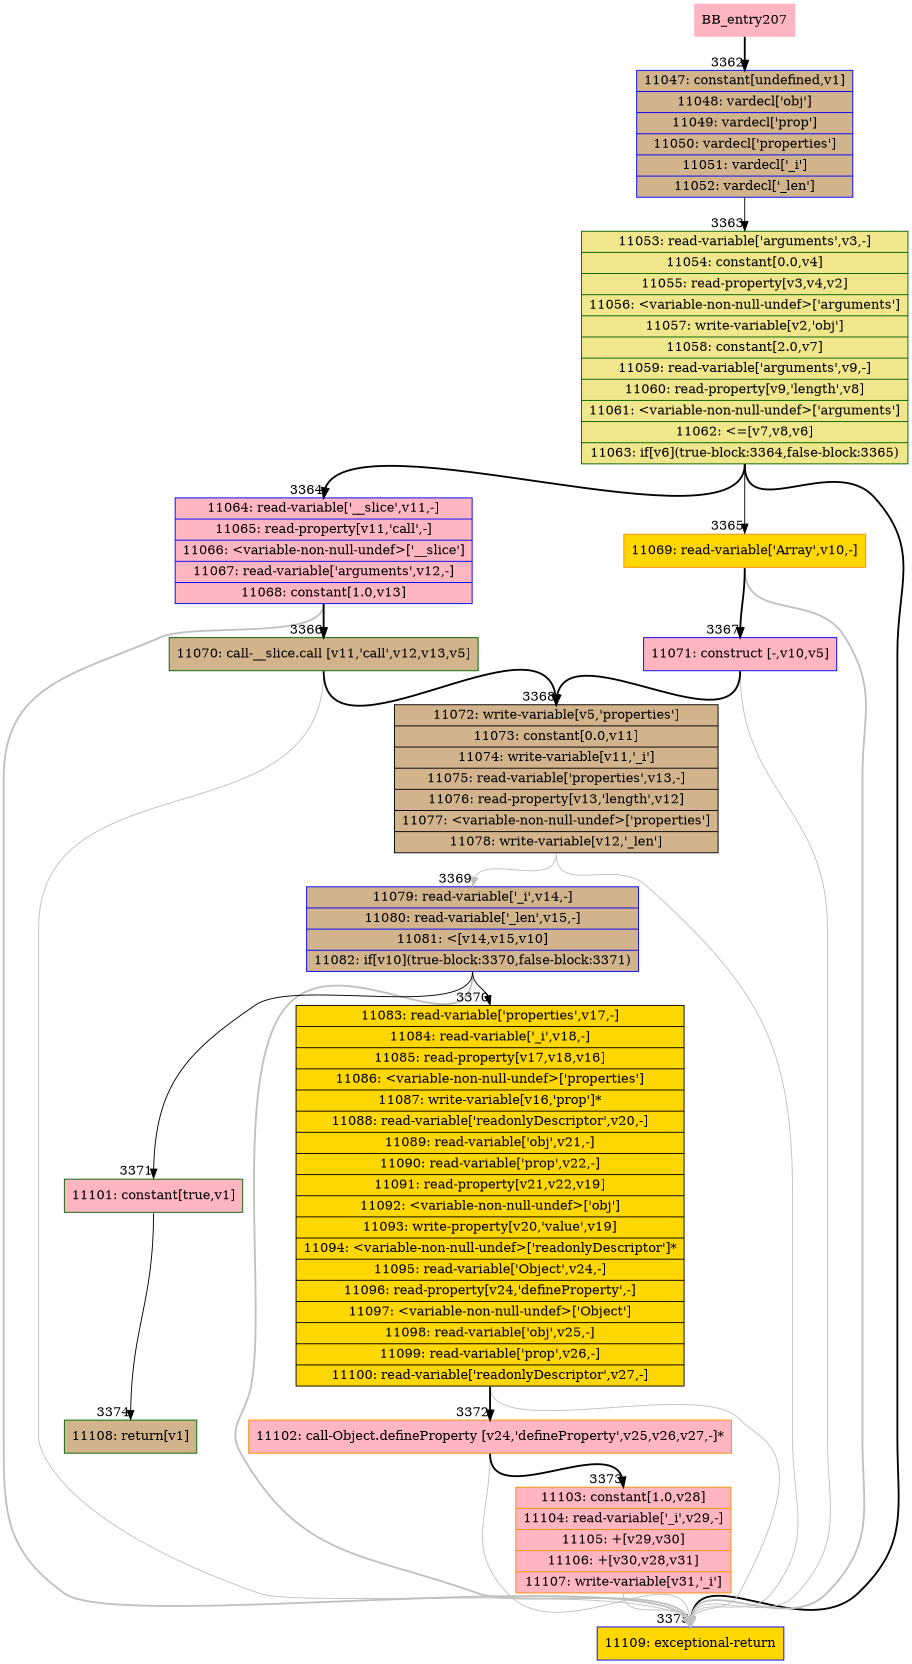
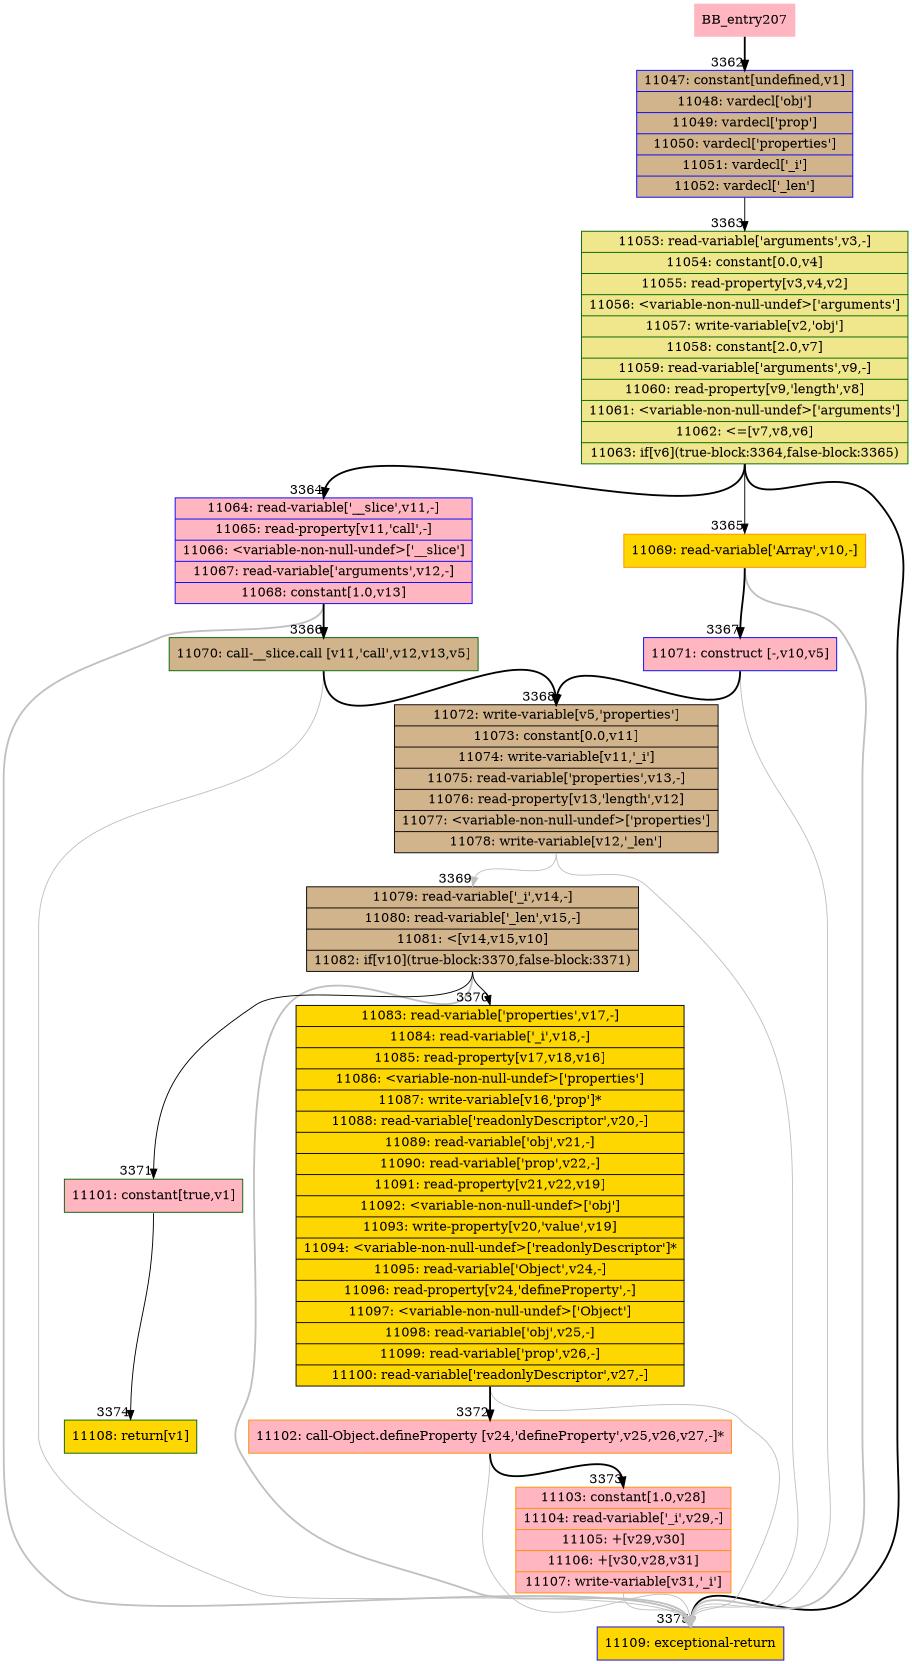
(473, 929) -> (473, 929)
(131, 1437) -> (131, 1437)
